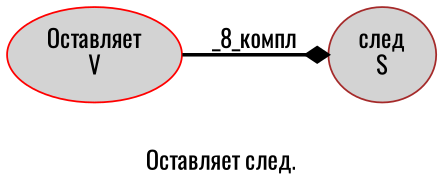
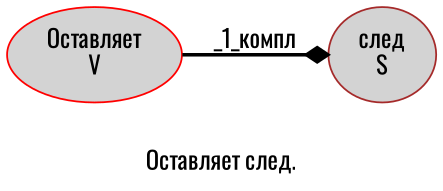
(255, 42) -> (255, 42)
